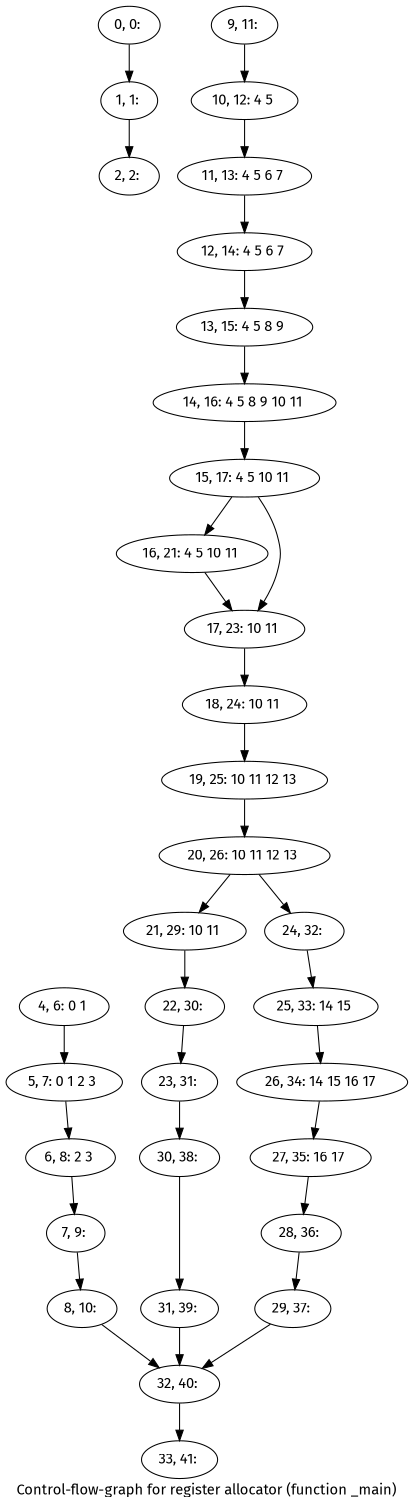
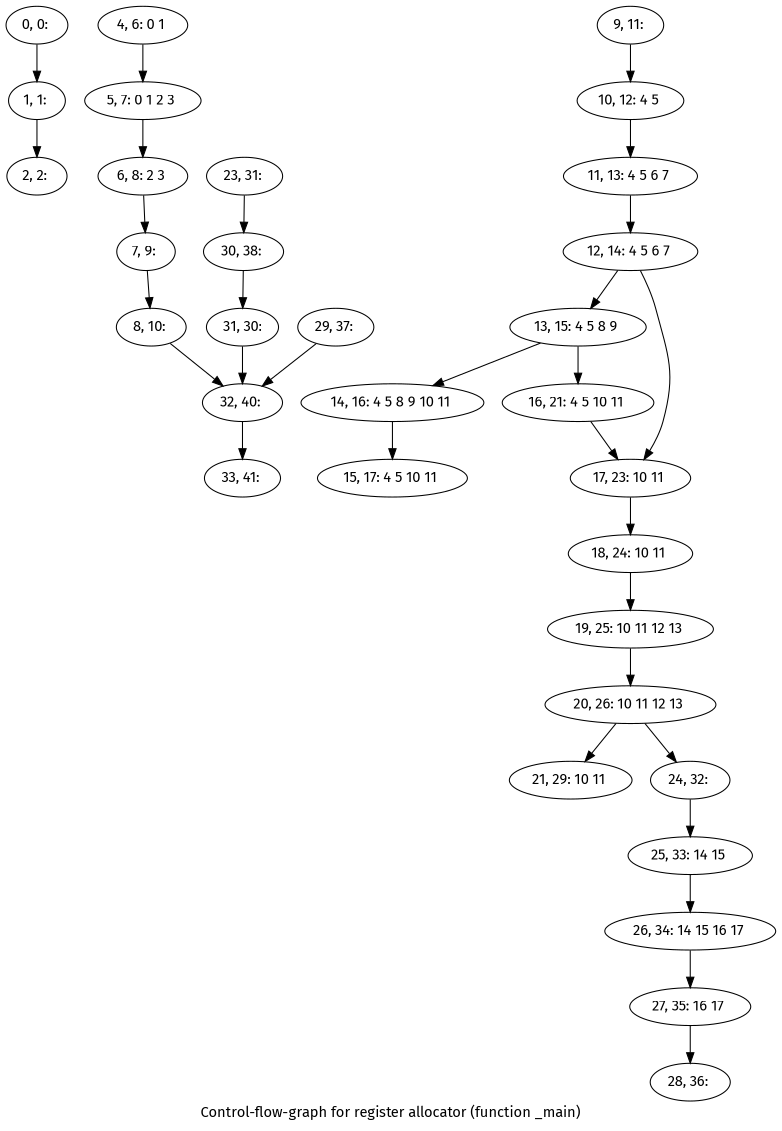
(221, 512) -> (578, 360)
(280, 549) -> (668, 360)
(185, 1007) -> none
(298, 1266) -> none
(180, 1309) -> (242, 327)
